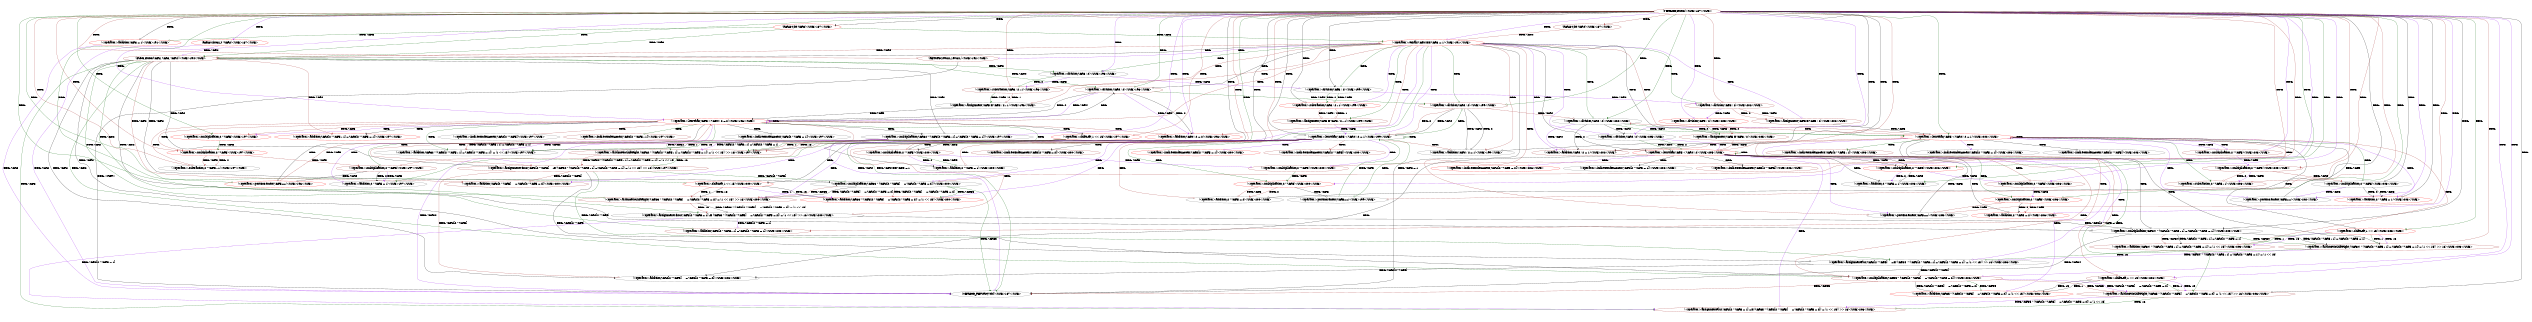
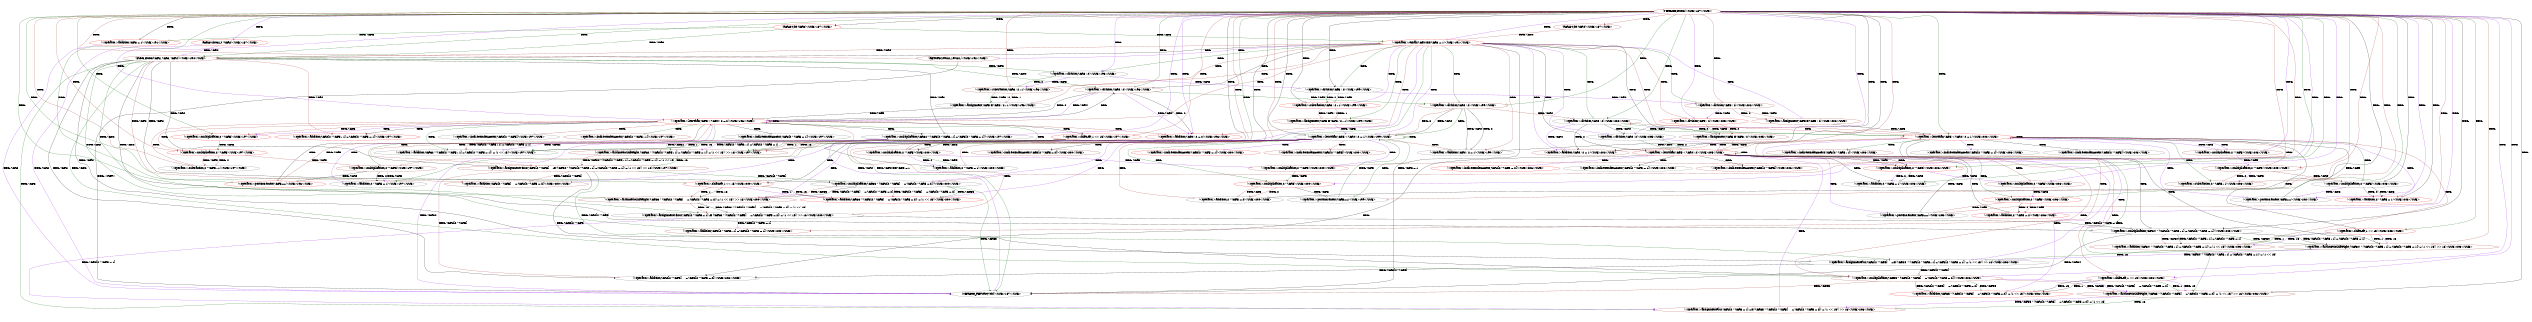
(1515, 194) -> (1645, 59)
